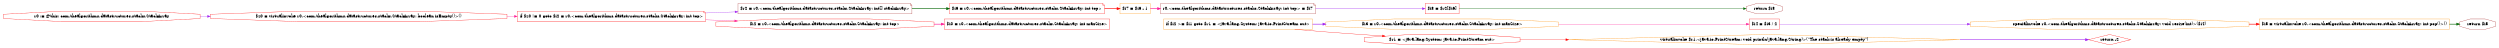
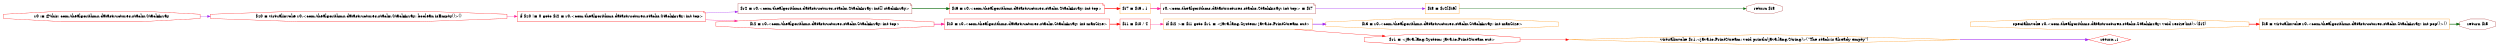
(1442, 9) -> (1442, 9)
none -> (1135, 24)
(1764, 24) -> none
(2110, 40) -> (2110, 40)
